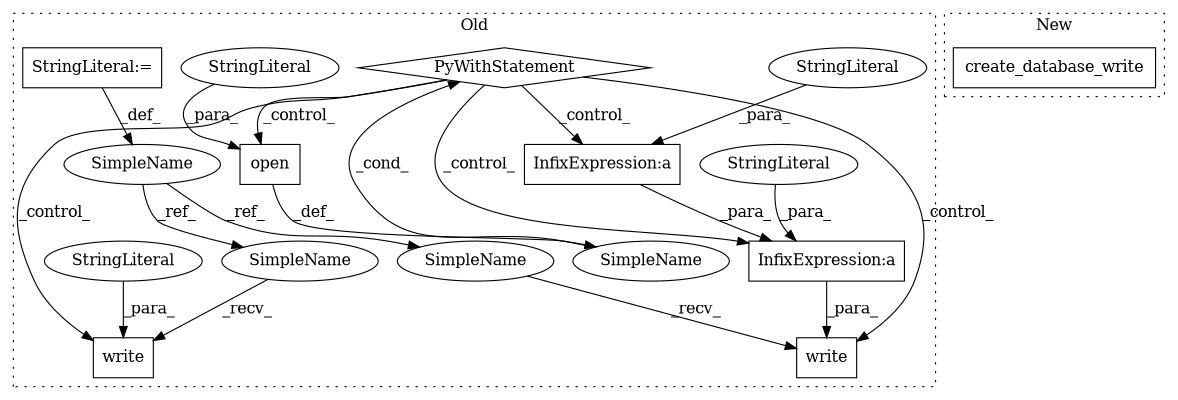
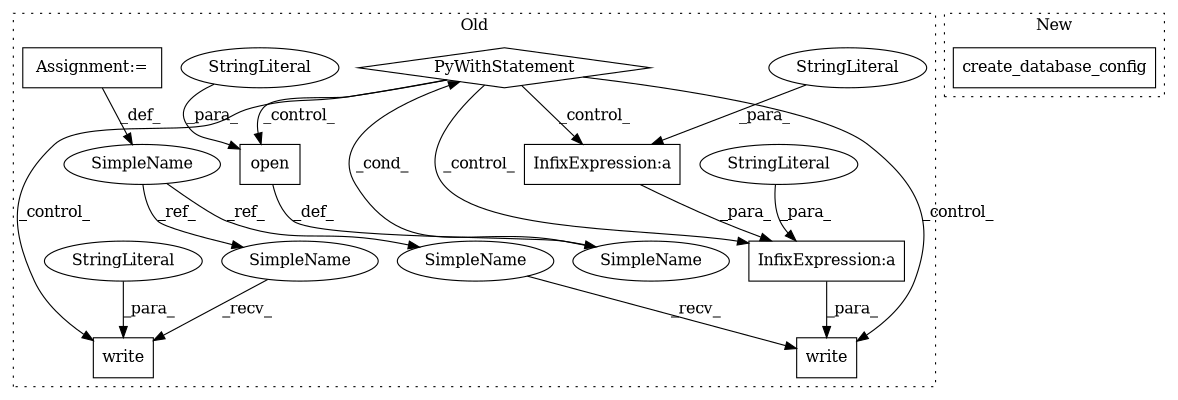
(92, 68) -> (92, 68)
(1054, 68) -> (1054, 68)
